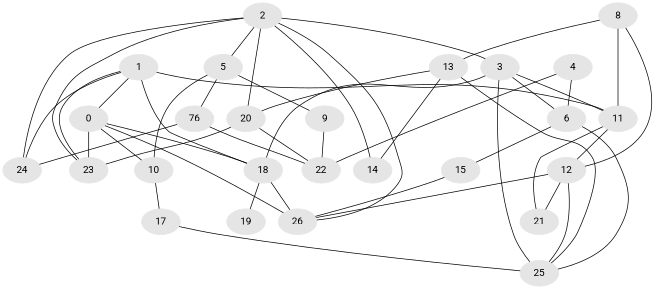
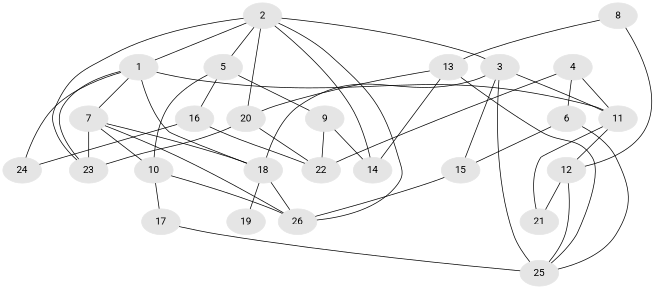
(98, 41) -> (201, 41)
(618, 67) -> (595, 93)
(542, 99) -> (480, 119)
(89, 119) -> (89, 119)
(195, 119) -> (195, 119)
none -> (349, 144)
(432, 196) -> (227, 193)
